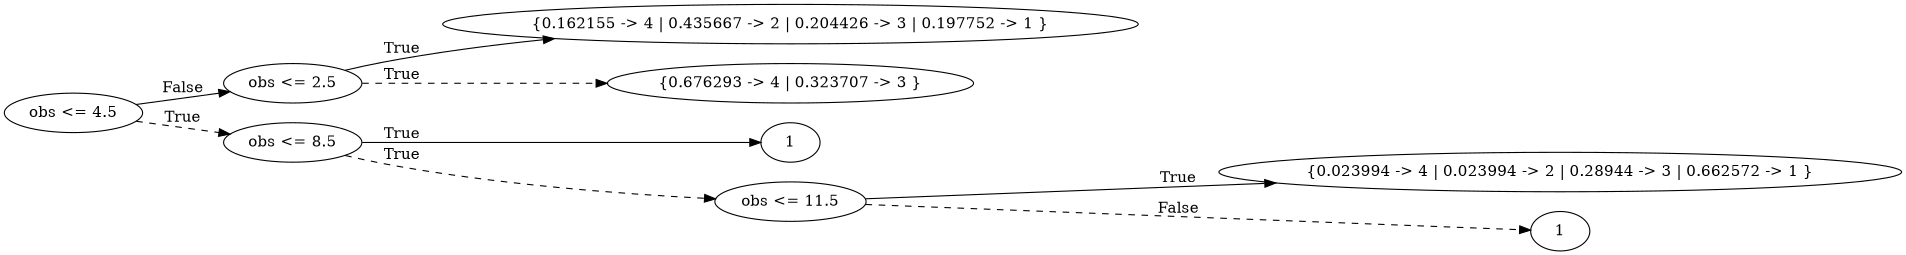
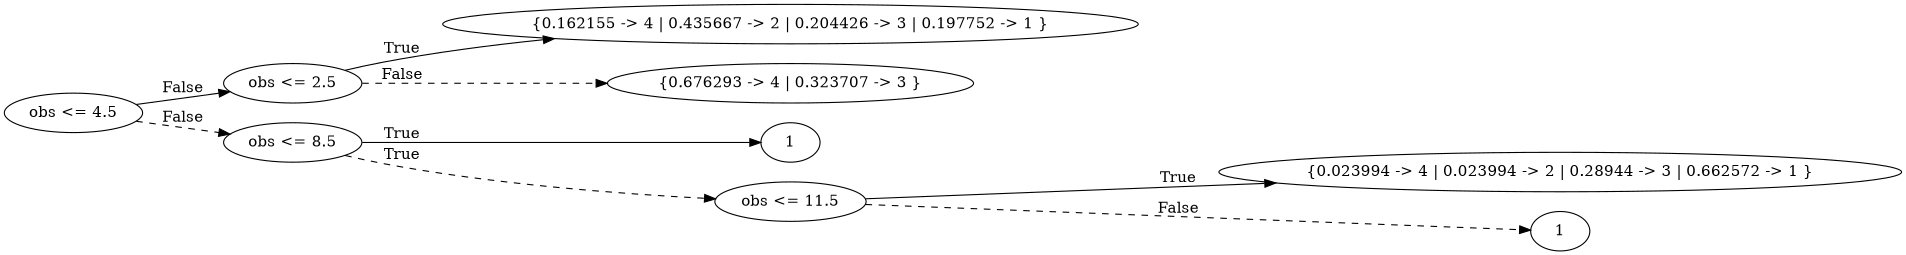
(402, 75) -> (402, 75)
(183, 118) -> (183, 118)
